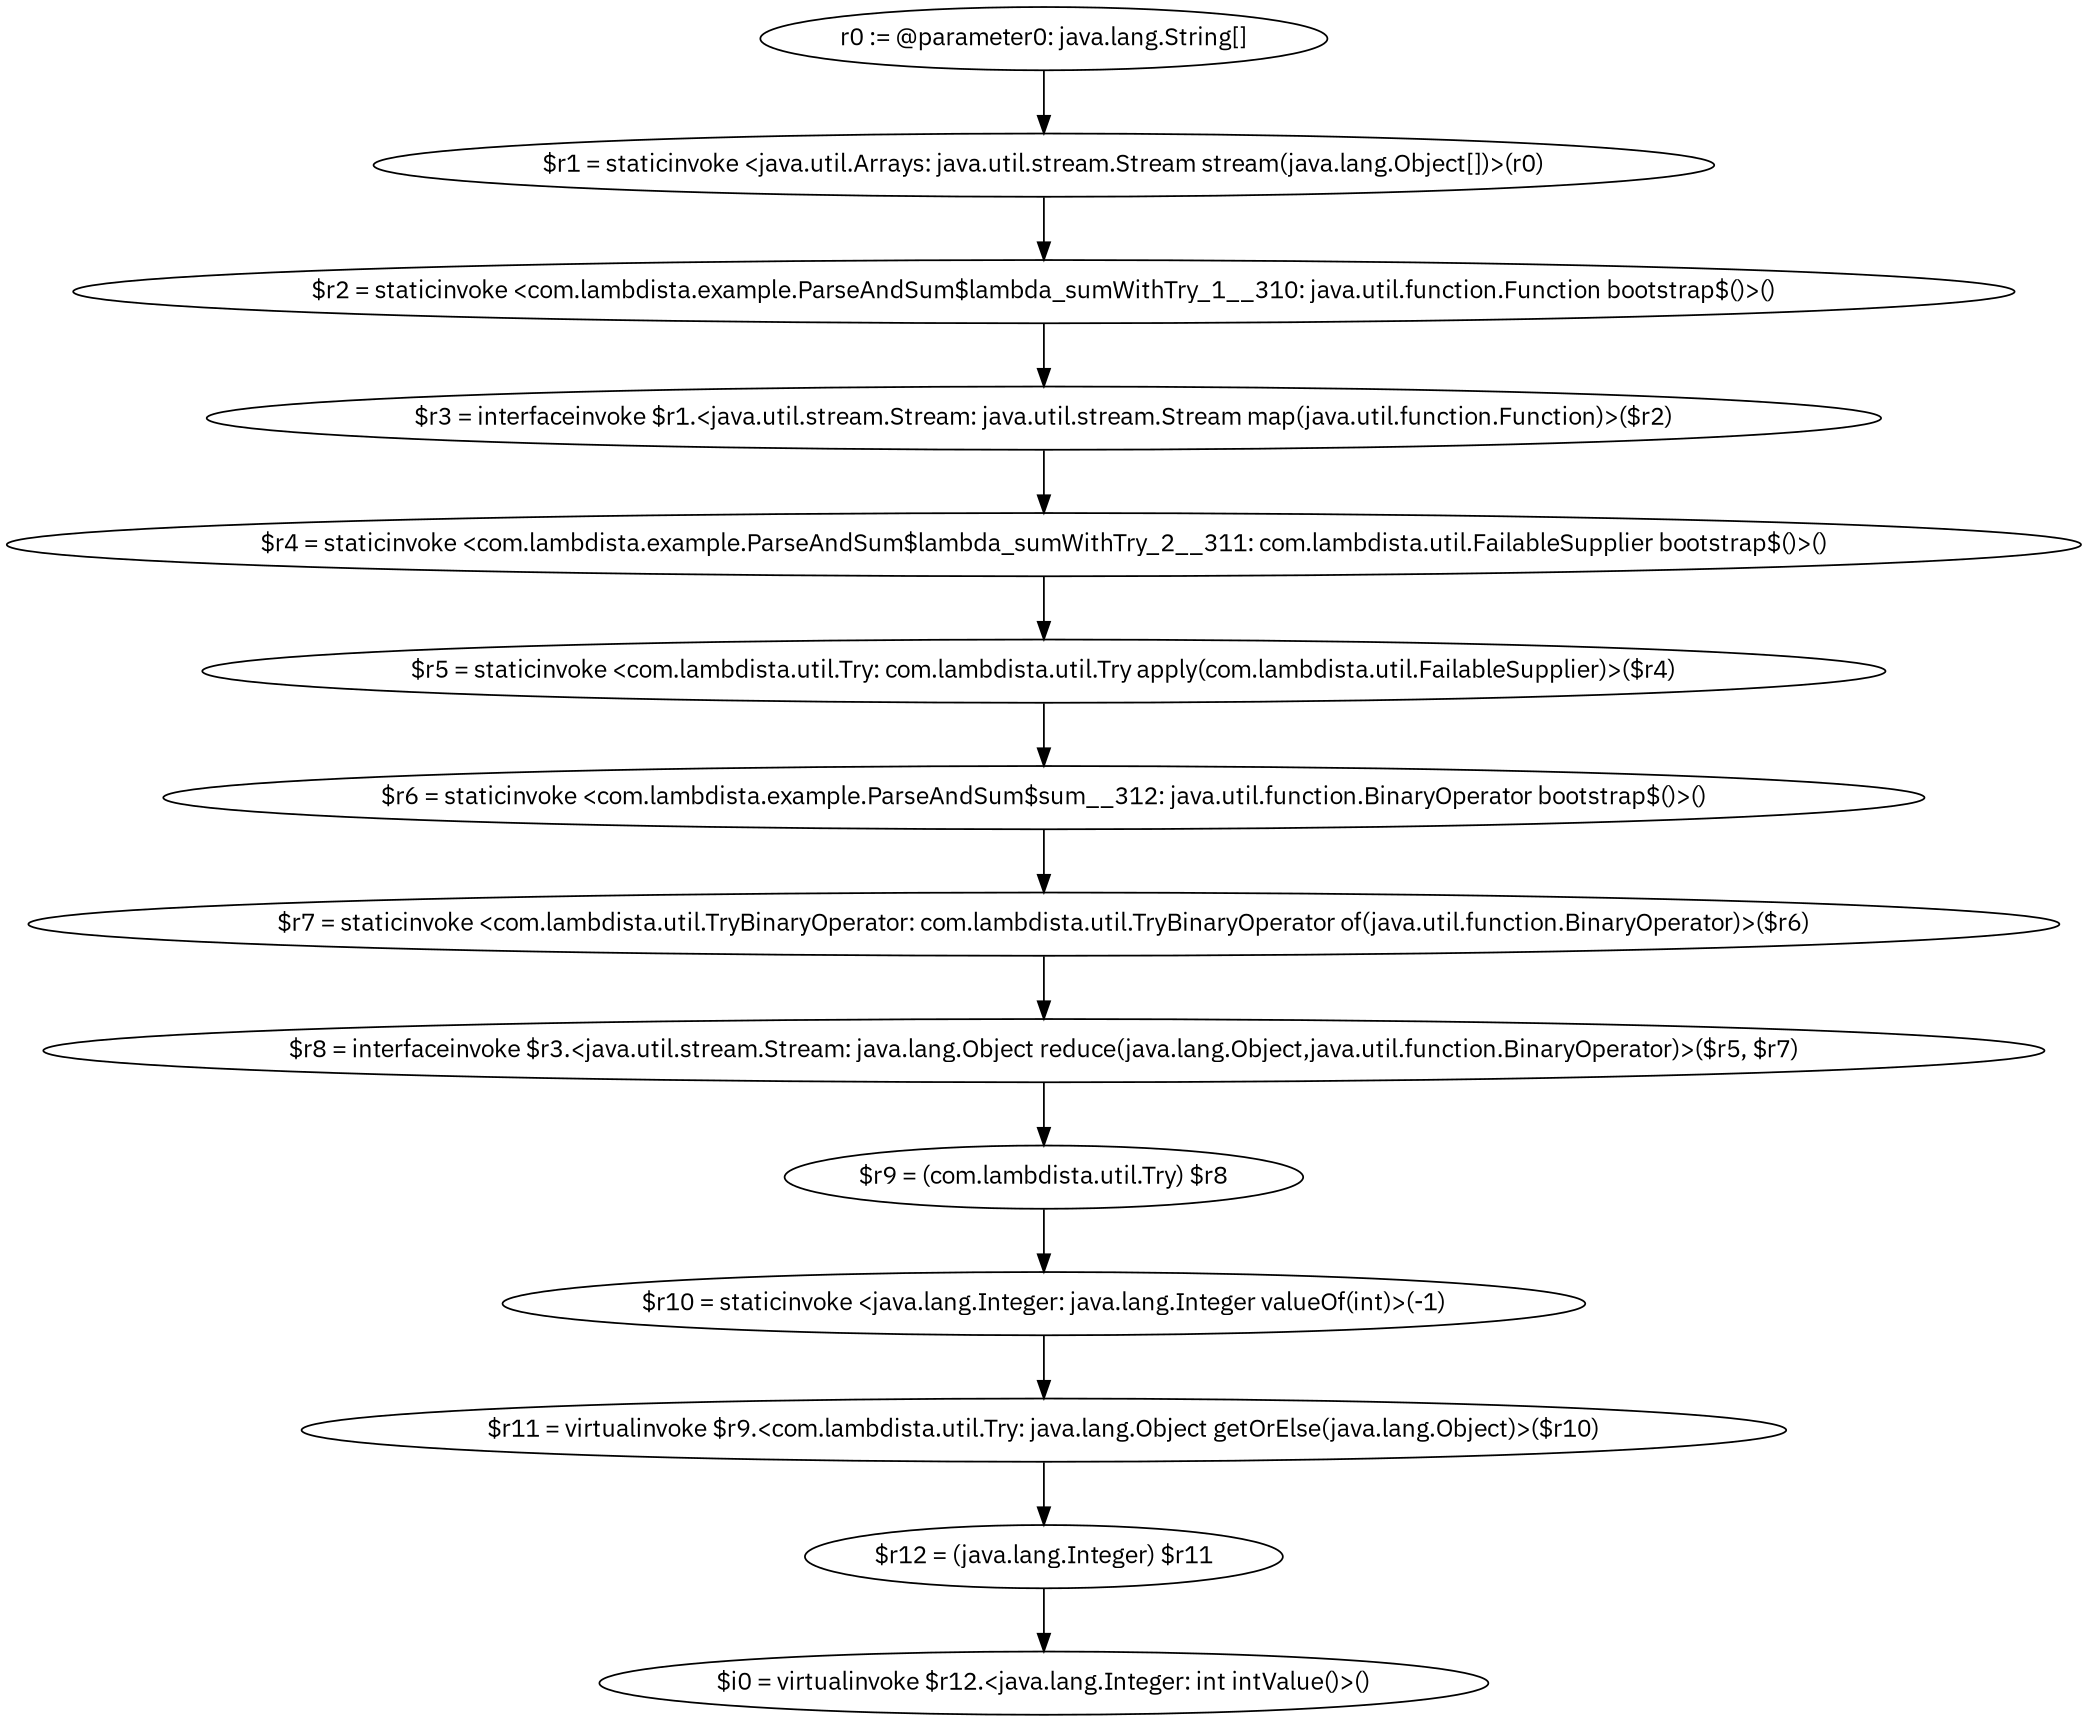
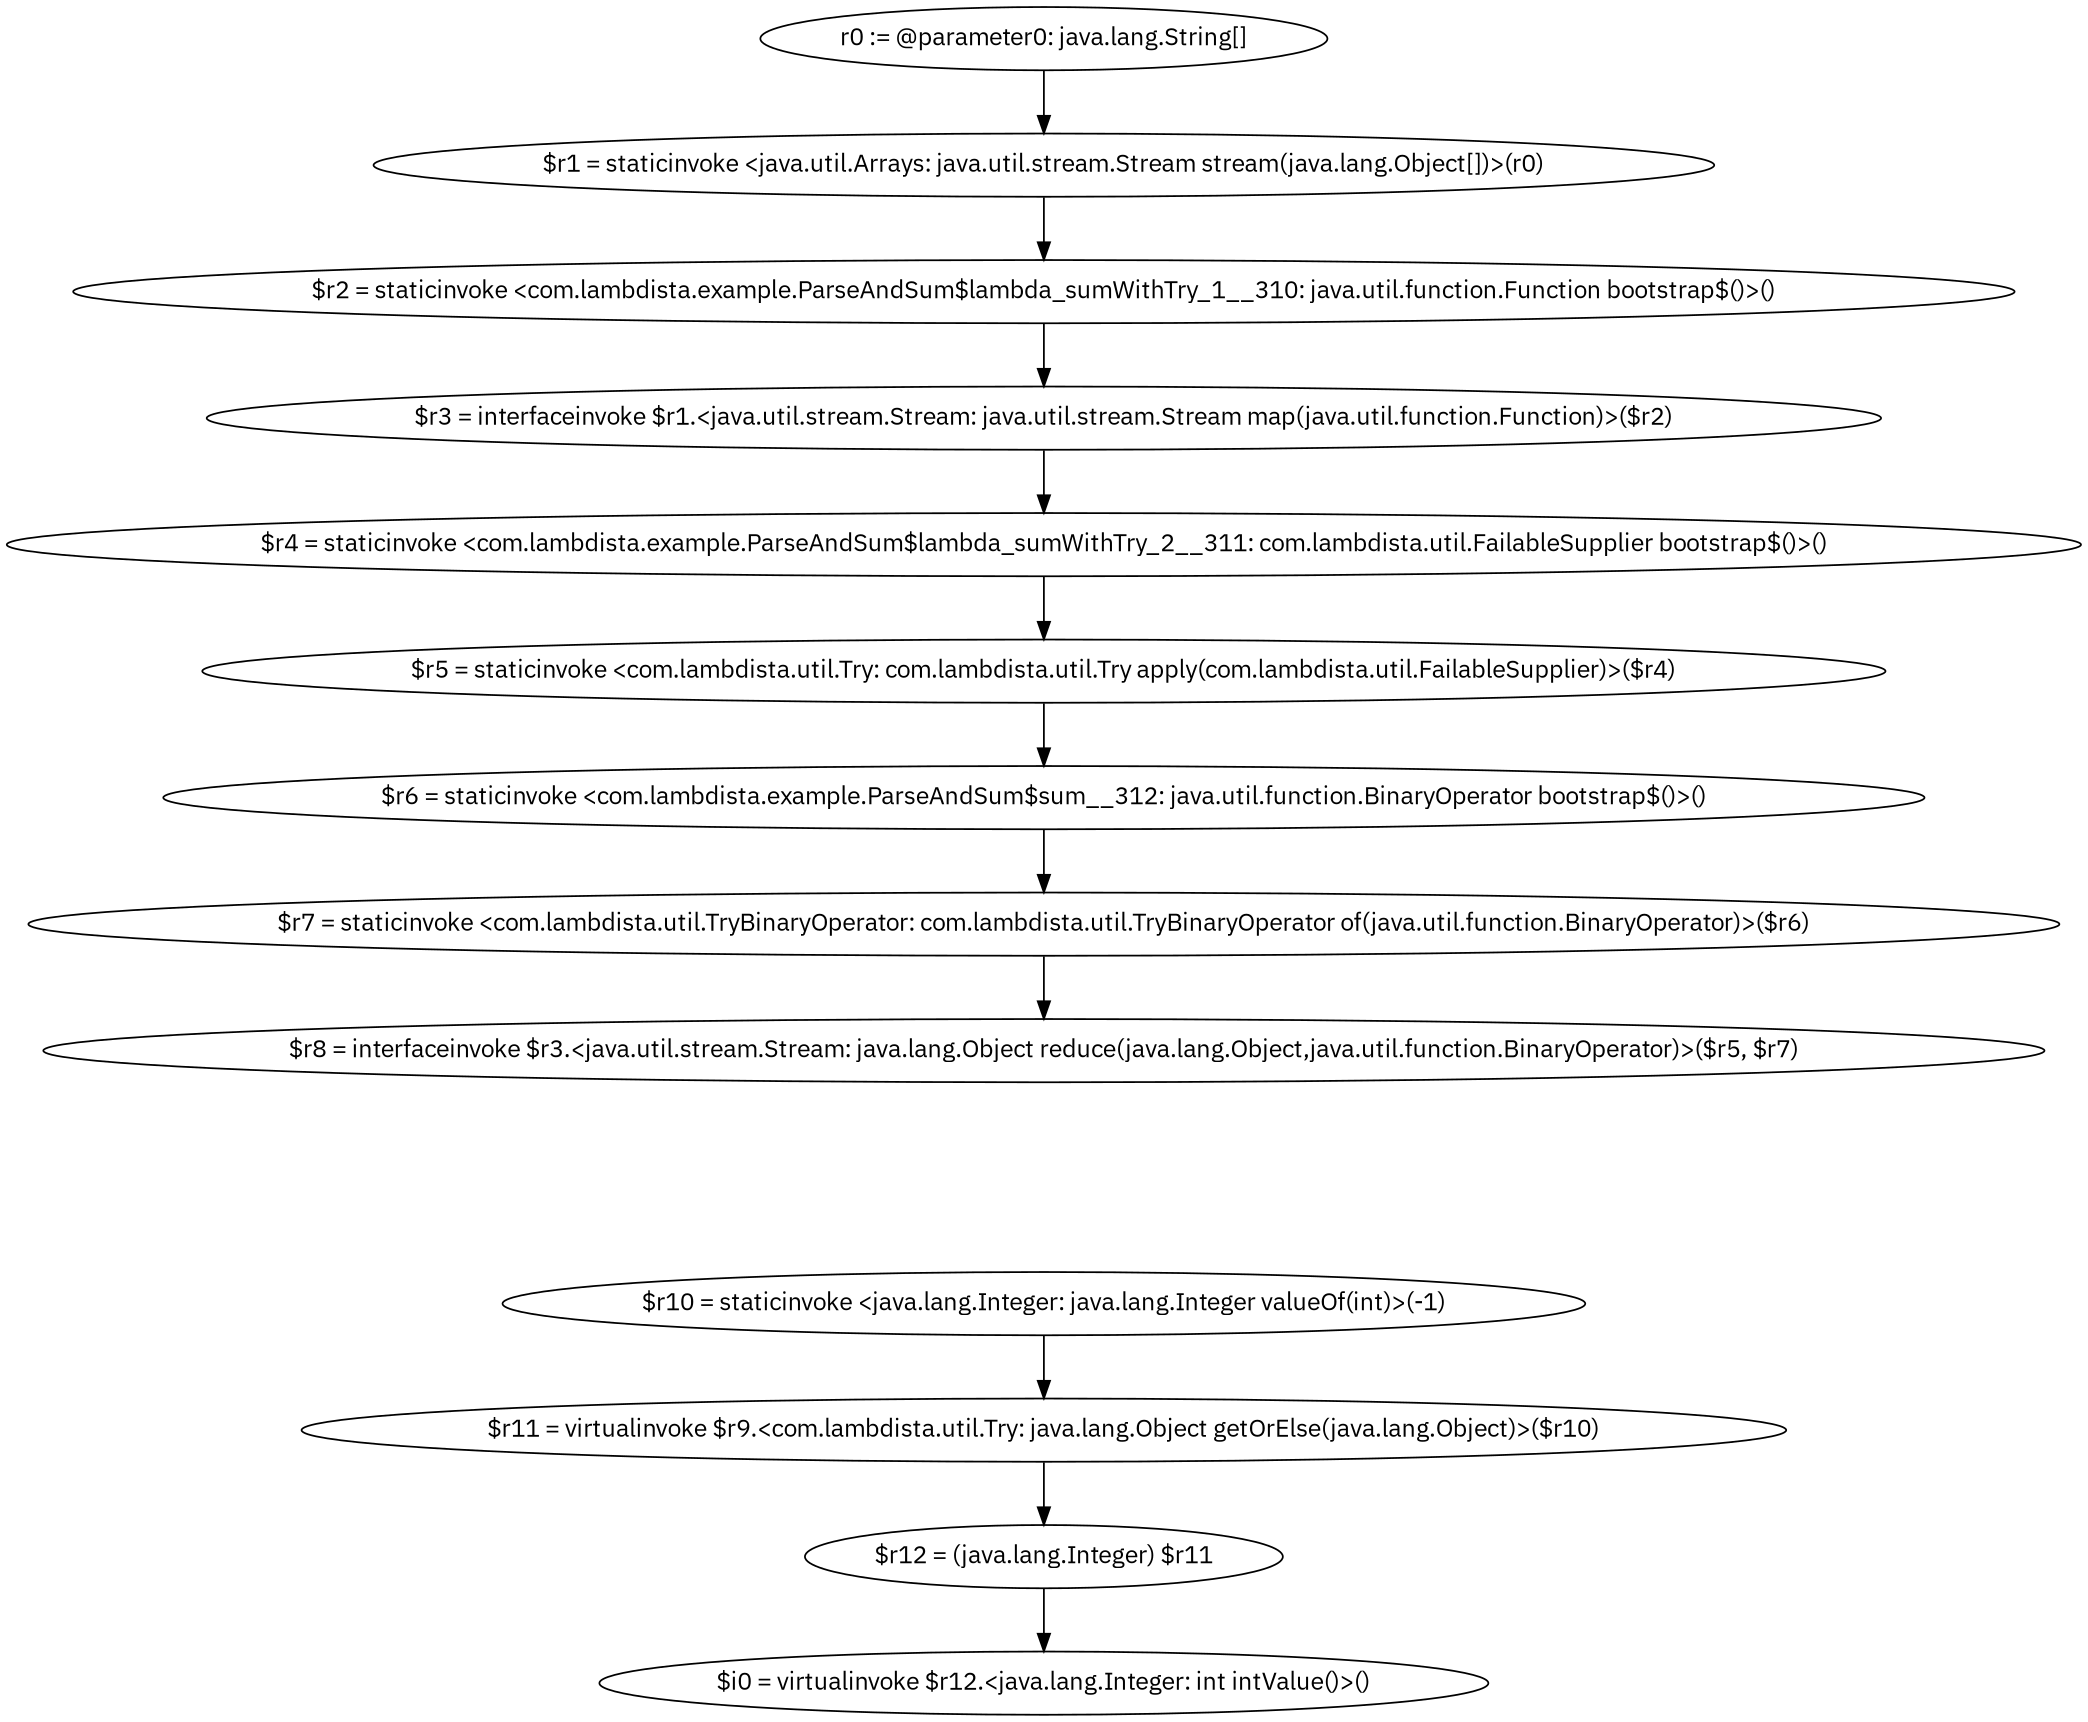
(1044, 1177) -> none
